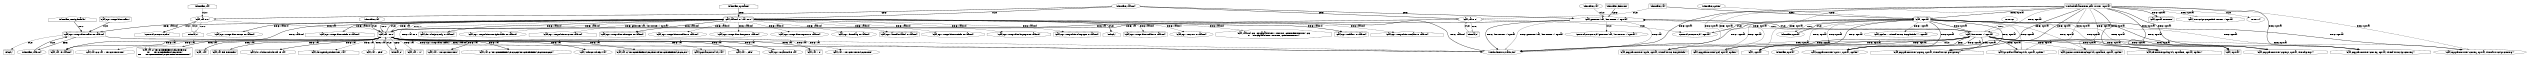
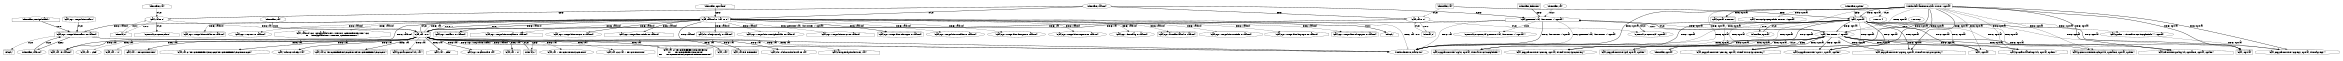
(1757, 13) -> none
(2107, 40) -> (2218, 43)
